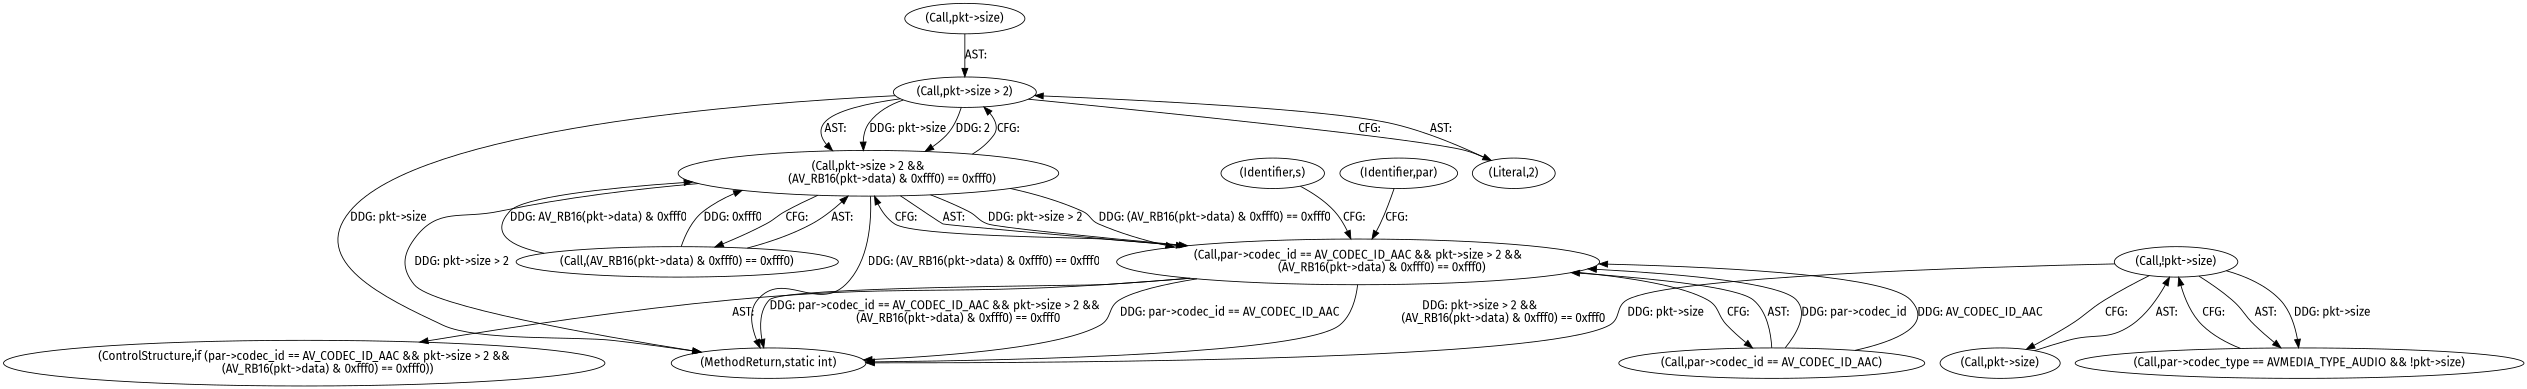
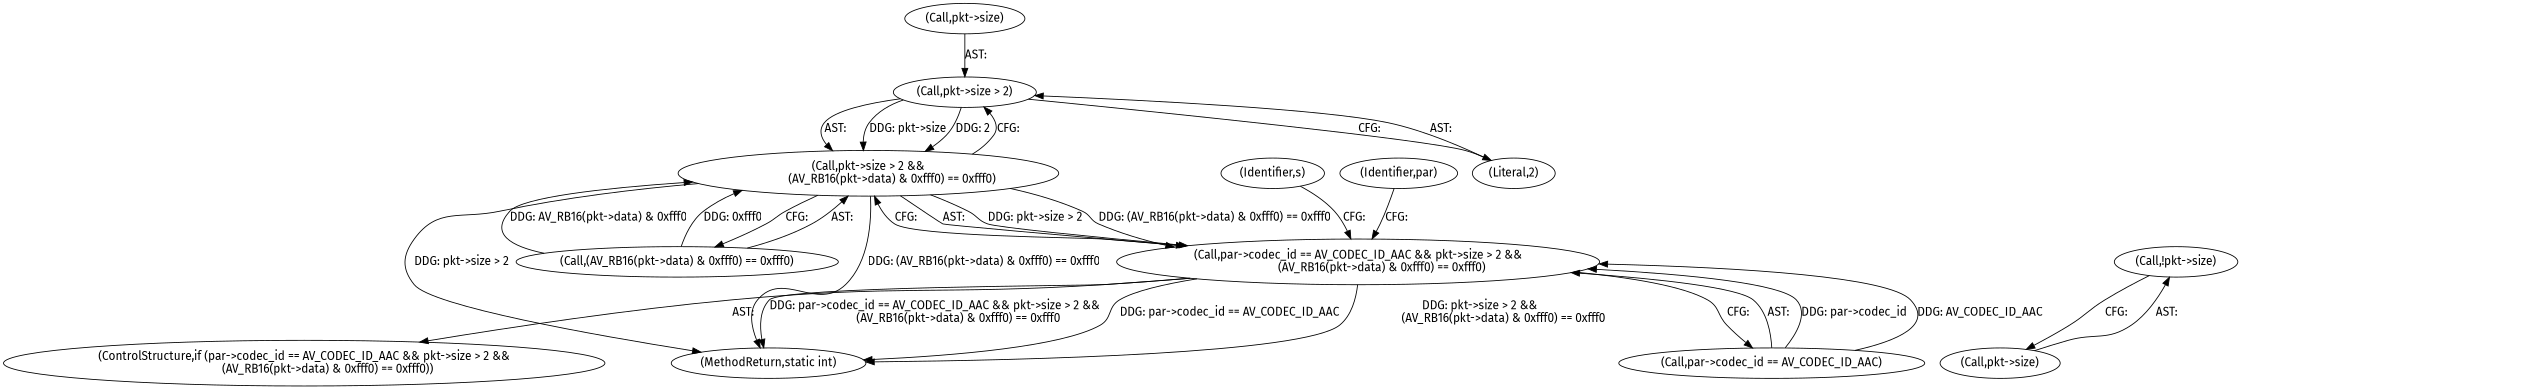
(409, 174) -> none
(1504, 345) -> none
(2300, 363) -> none
